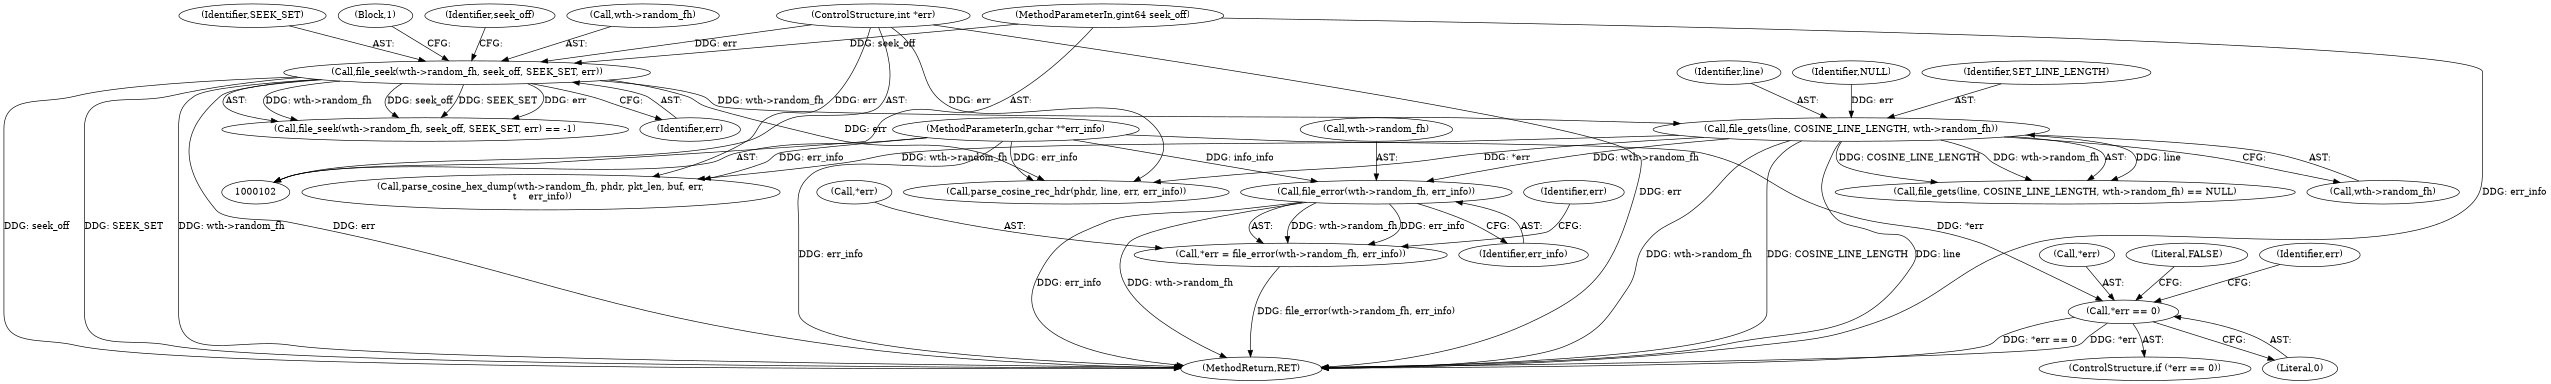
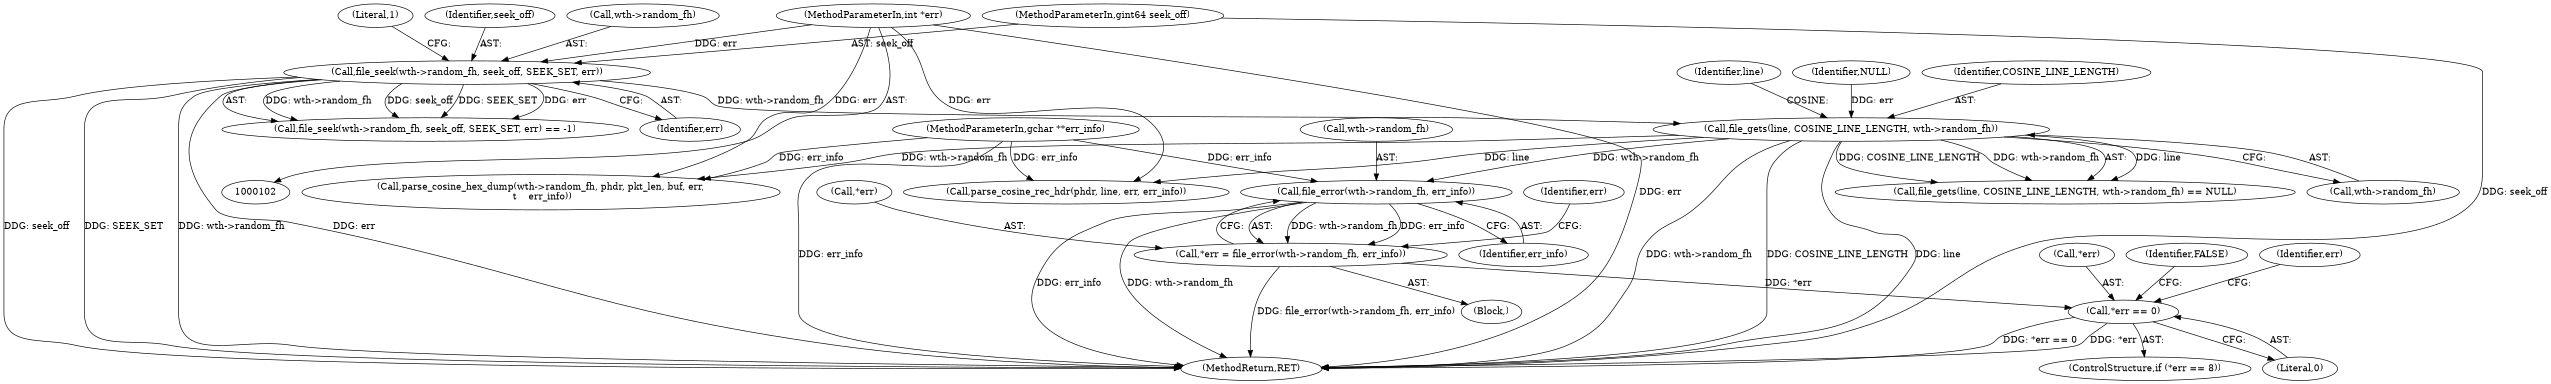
(253, 16) -> none
(375, 16) -> (375, 16)
(873, 16) -> (873, 16)
(493, 44) -> (493, 44)
(882, 44) -> (882, 44)
(2036, 73) -> (2036, 73)
(1809, 101) -> (1809, 101)
(874, 134) -> none
(823, 137) -> none
(1675, 150) -> (1733, 285)
(1240, 158) -> (1240, 158)
(1507, 158) -> (1507, 158)
(605, 169) -> none
(2515, 192) -> (2515, 192)
none -> (1221, 221)
(2187, 255) -> (2187, 255)
none -> (1492, 312)
(2145, 369) -> (2145, 369)
